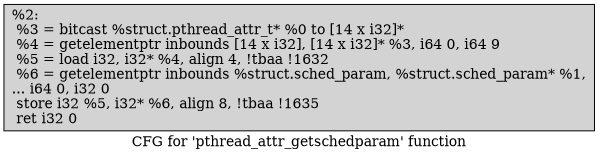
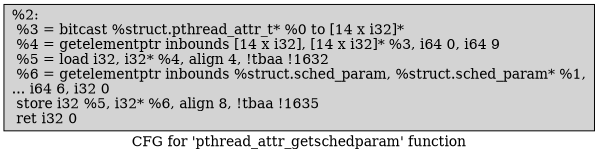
(61, 89) -> (61, 89)
